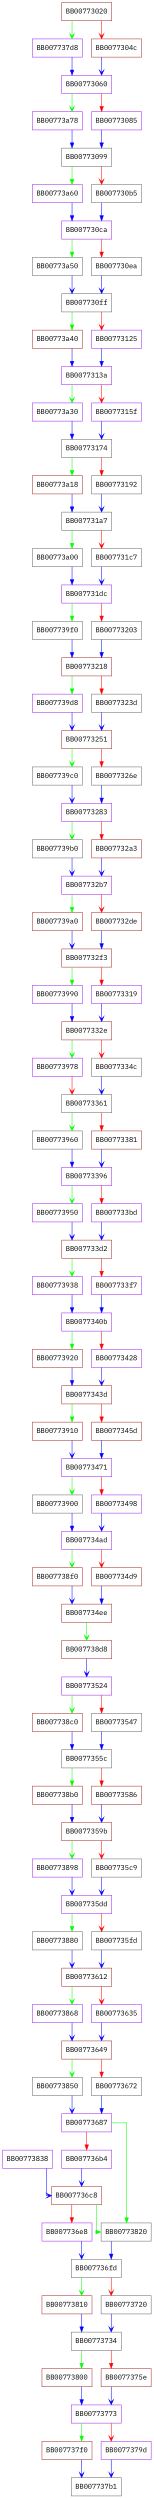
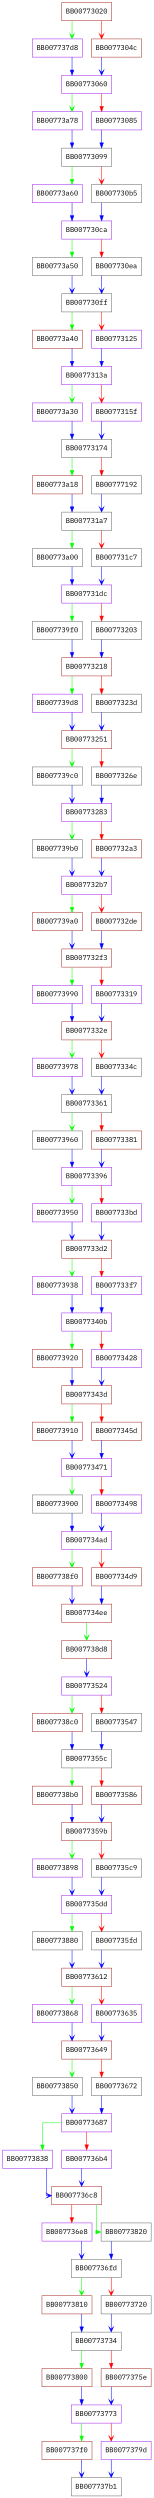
(117, 485) -> (117, 485)
(72, 1083) -> (72, 1083)
(127, 2163) -> (42, 2124)
